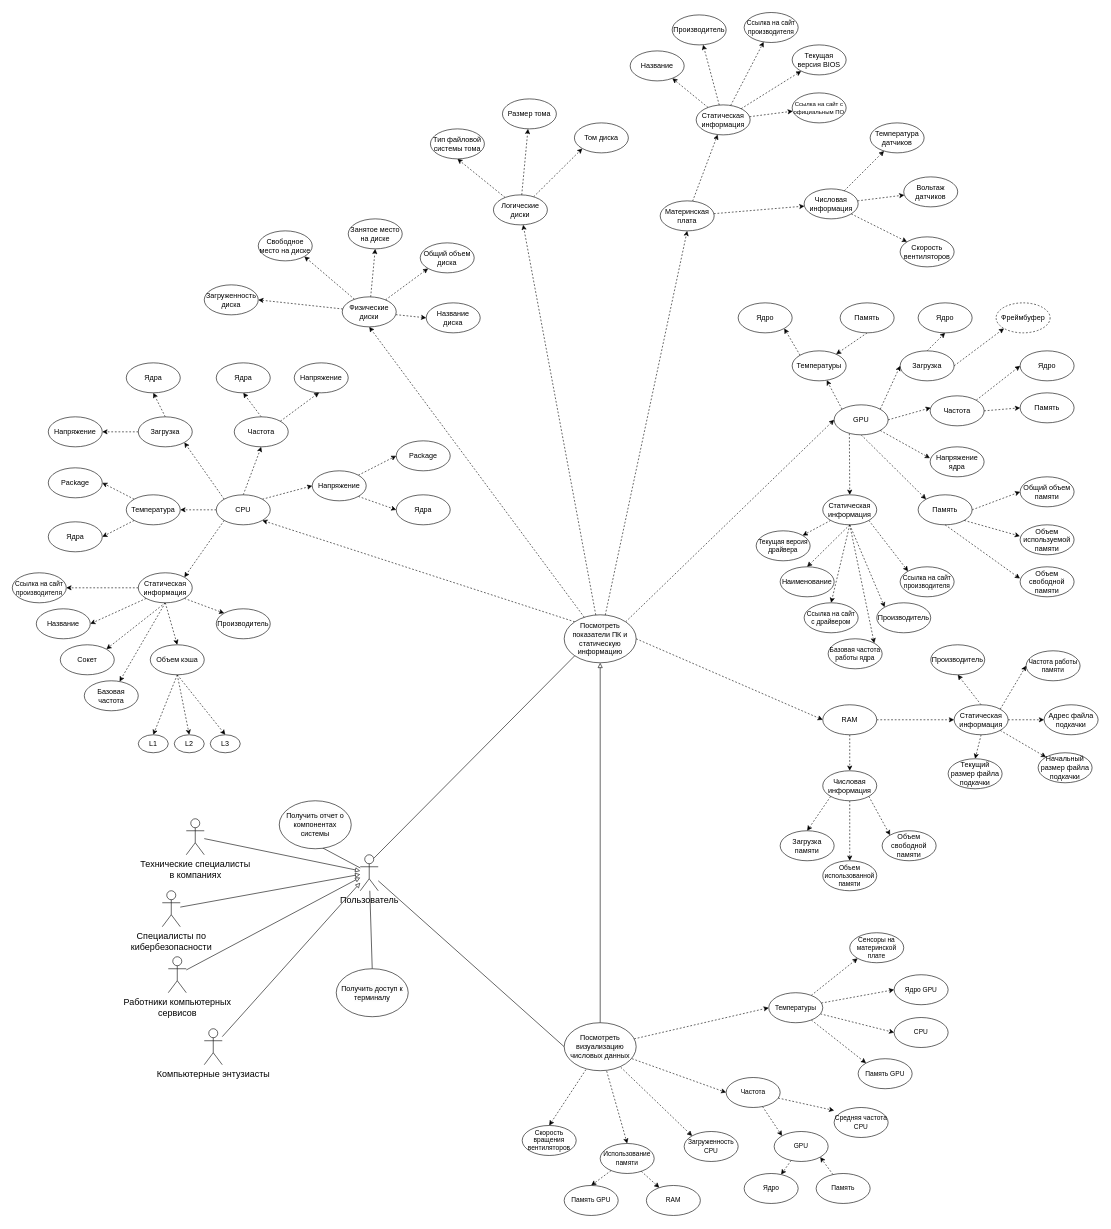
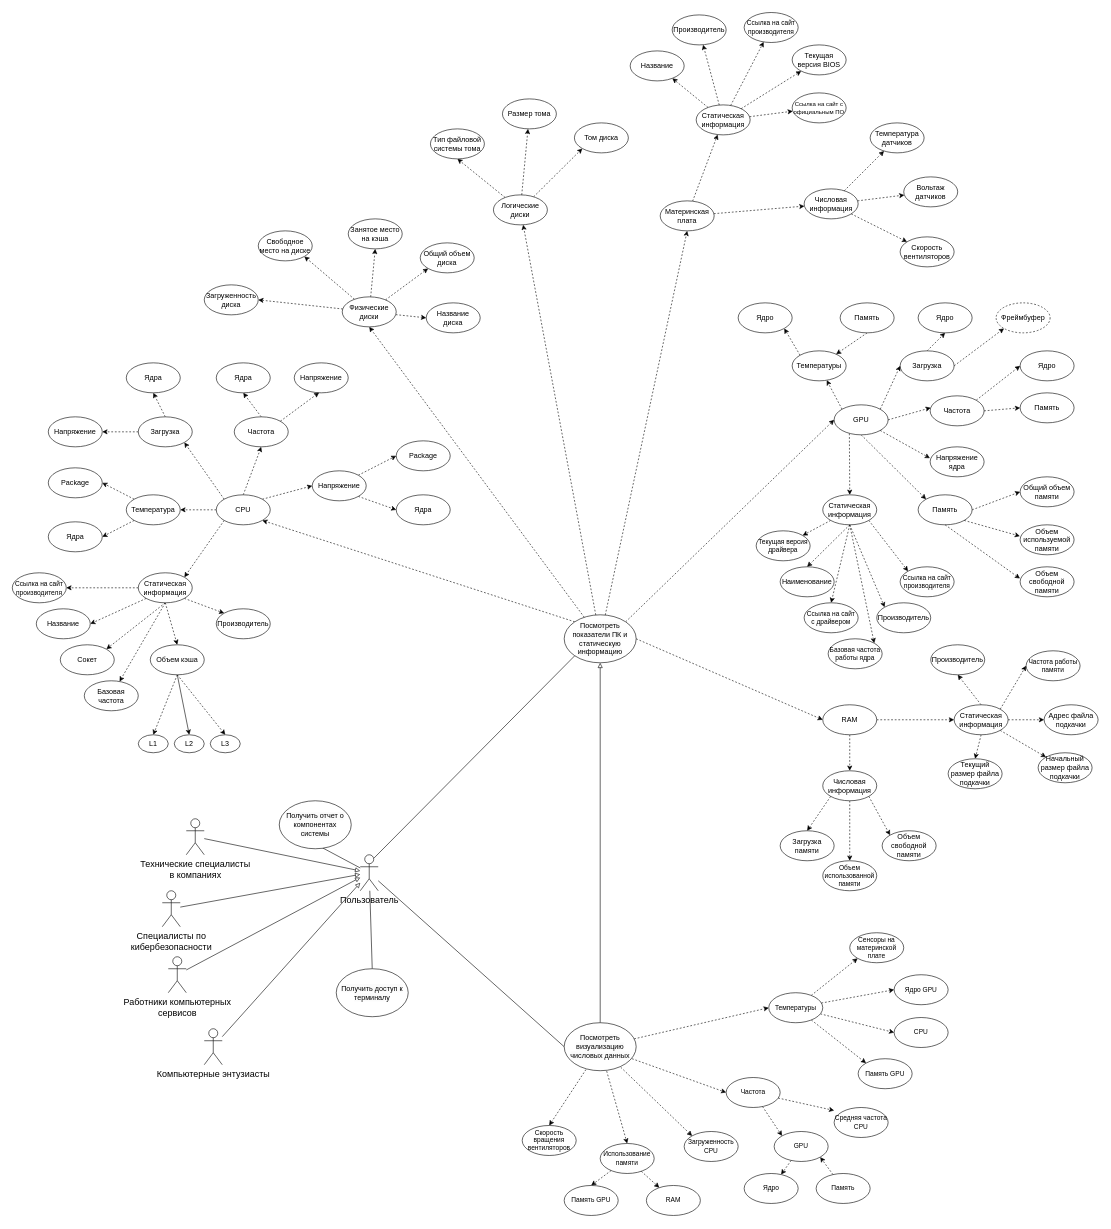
(375, 234) -> (375, 234)
(183, 704) -> (183, 704)
